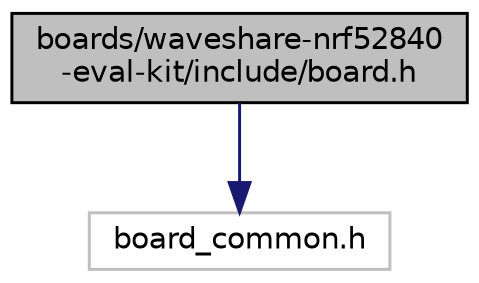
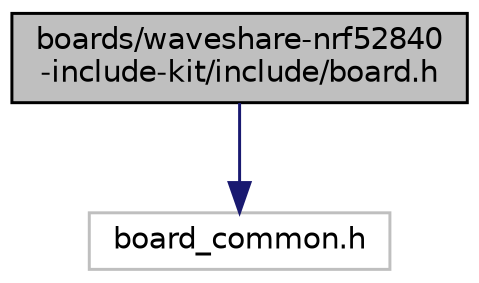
(240, 58) -> (240, 58)
